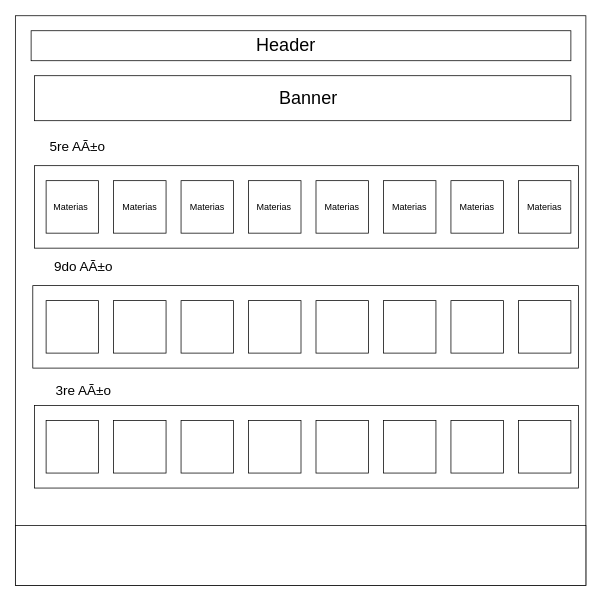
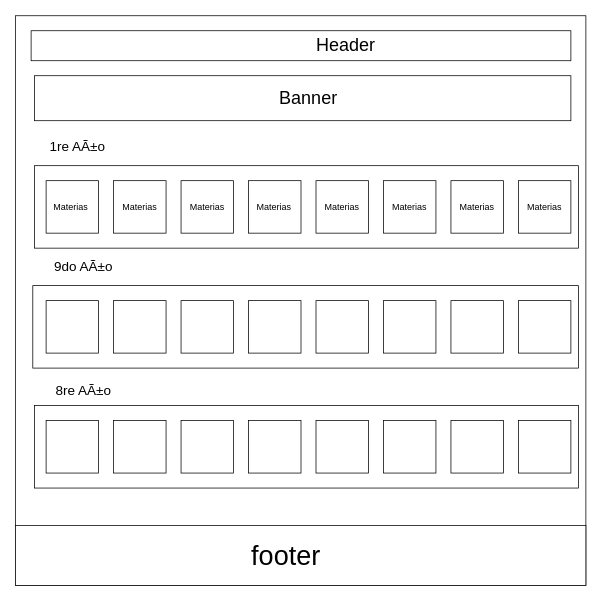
(286, 45) -> (346, 45)
(78, 147) -> (78, 147)
(84, 390) -> (84, 390)
none -> (286, 555)
